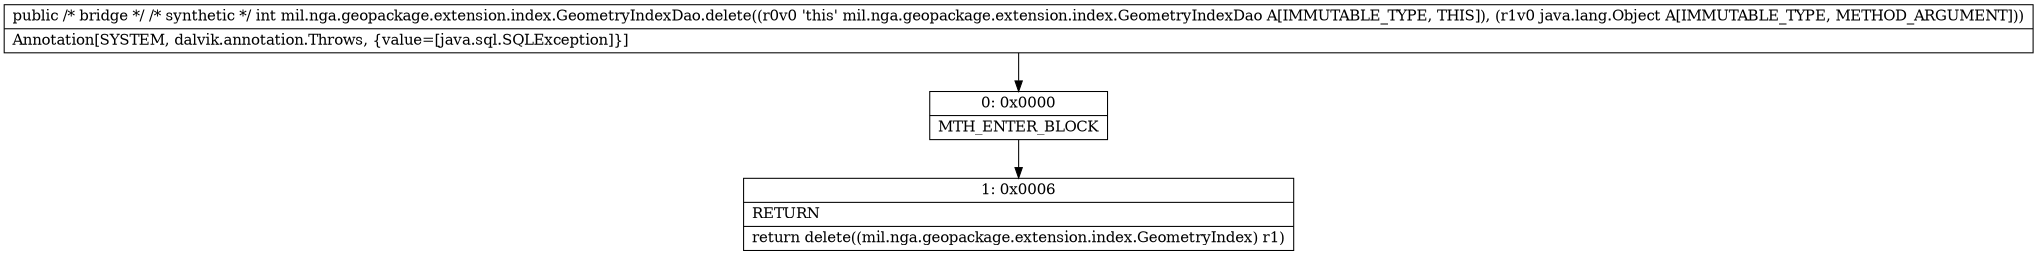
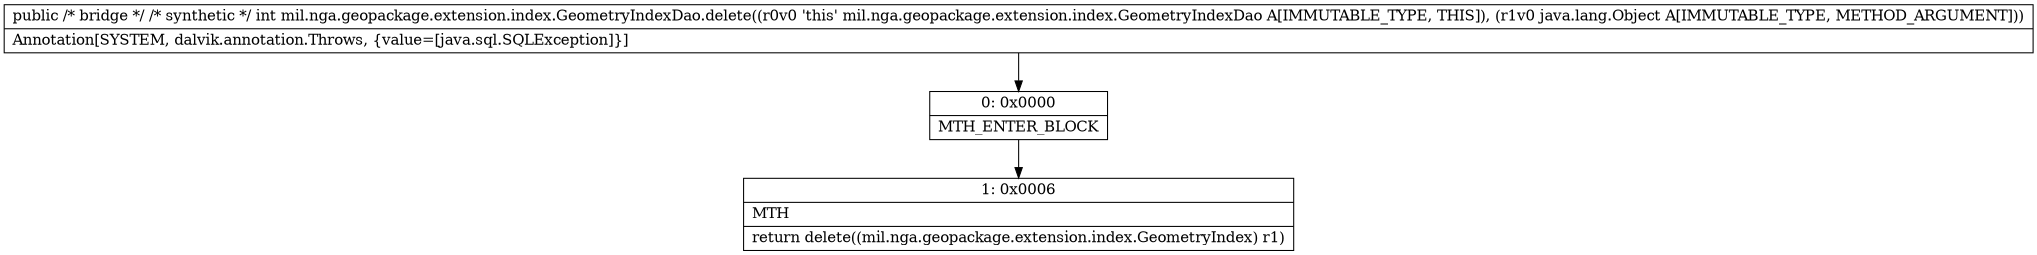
(786, 214) -> (771, 214)
